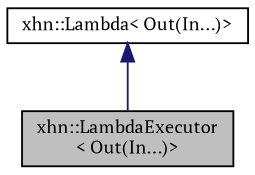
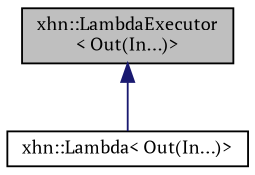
(128, 87) -> (128, 107)
